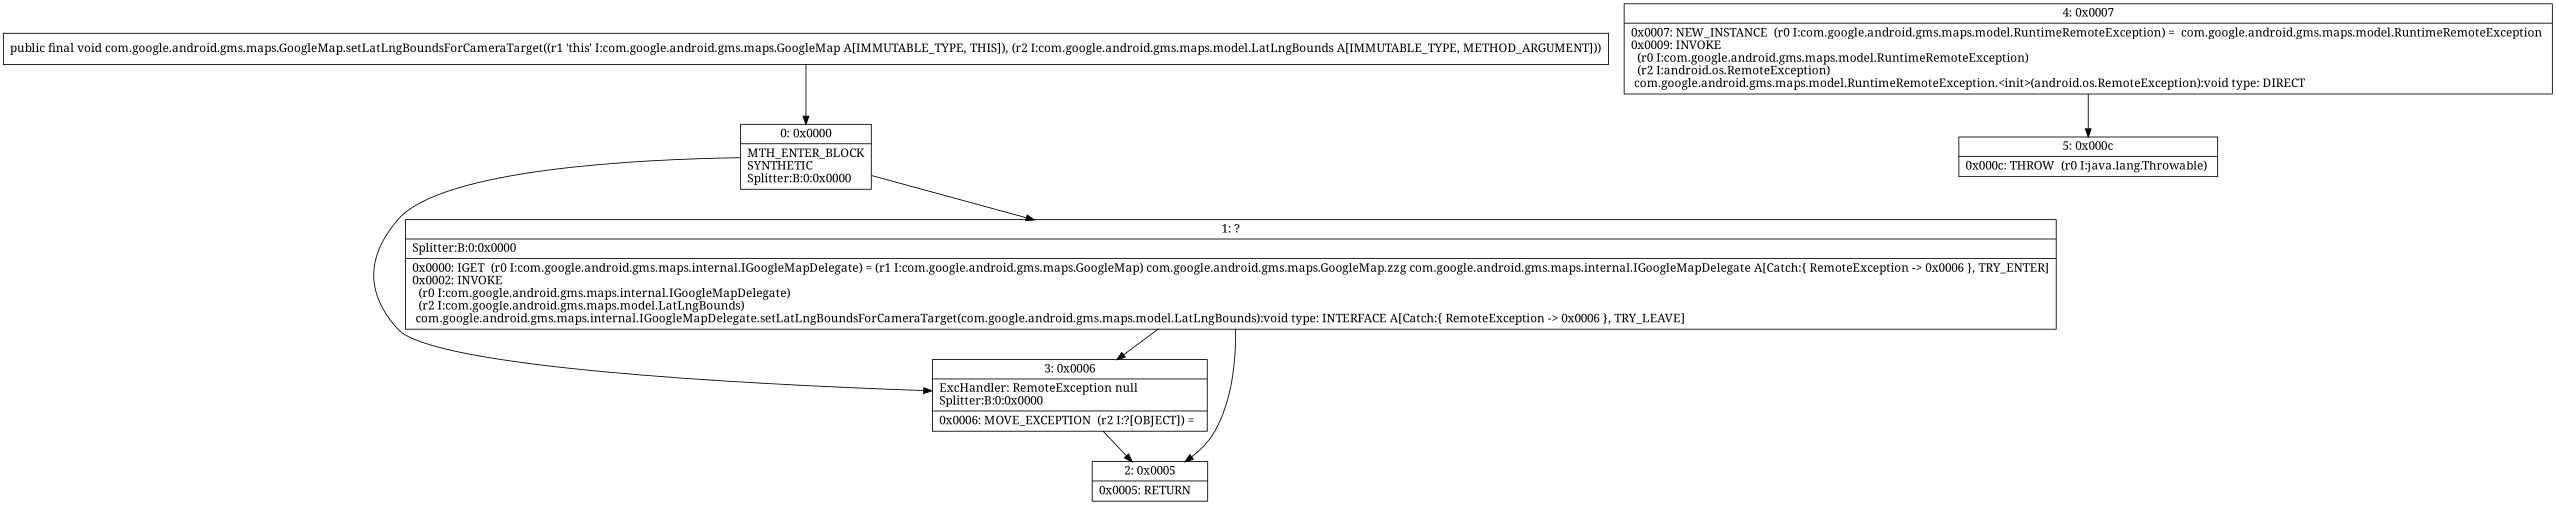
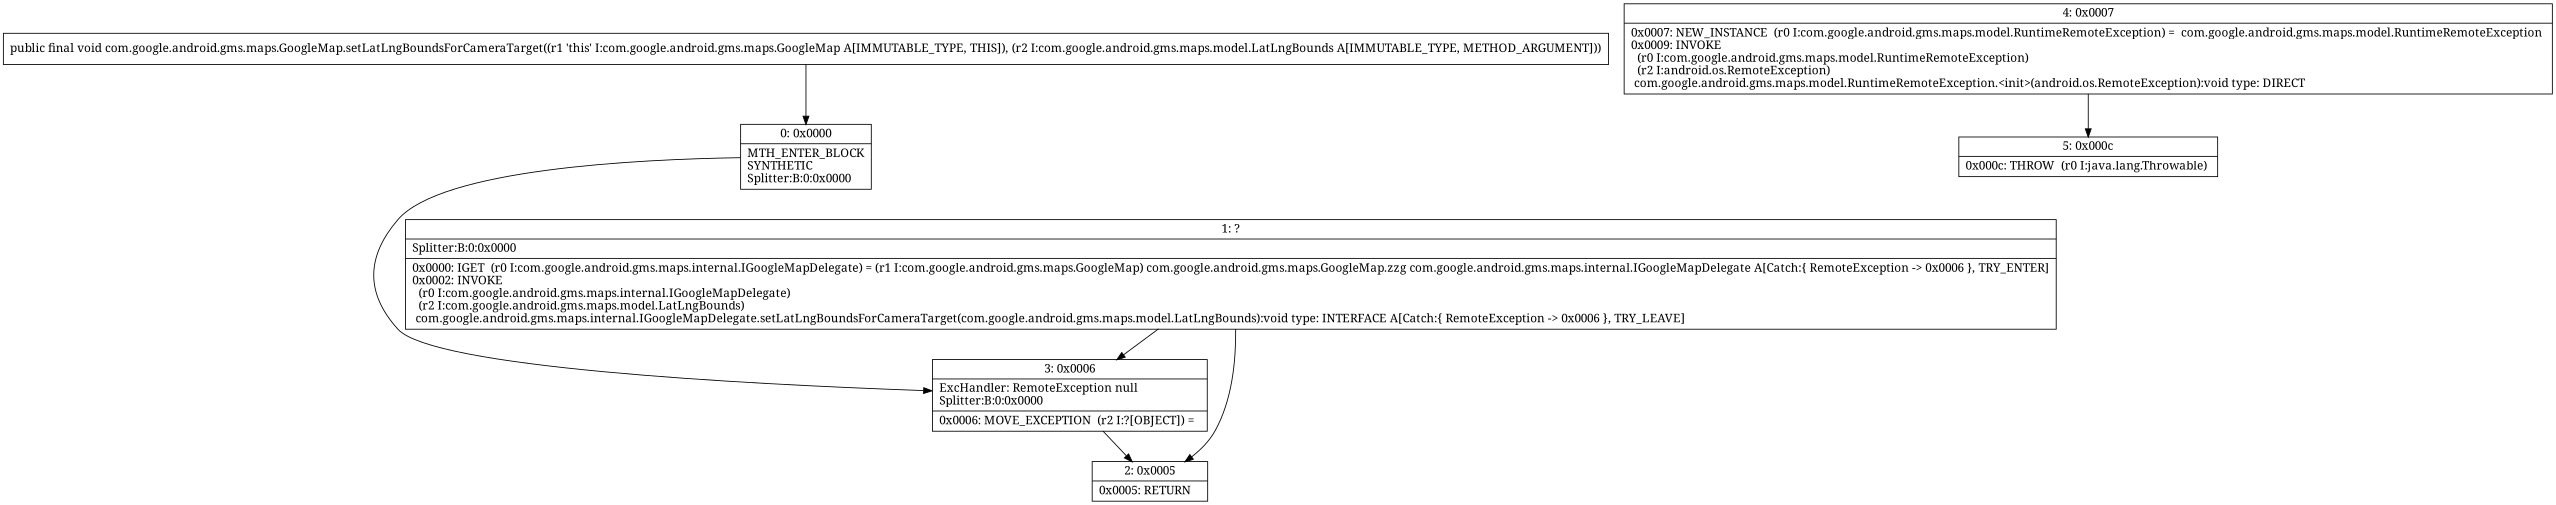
(949, 197) -> none
